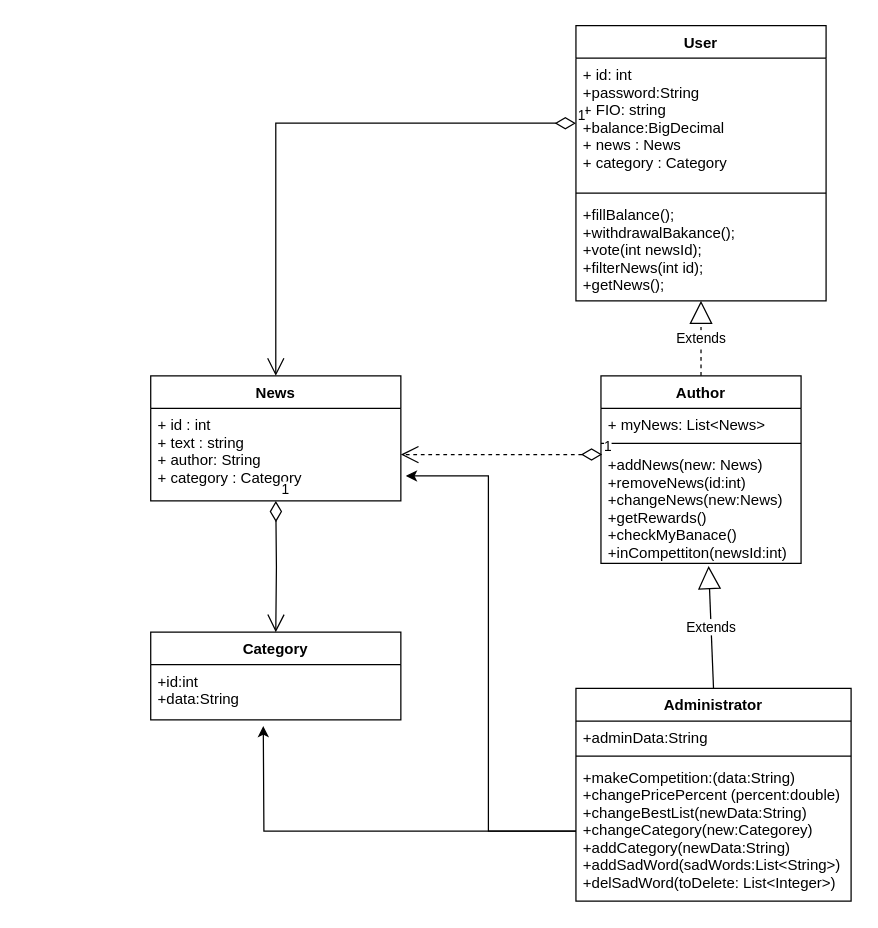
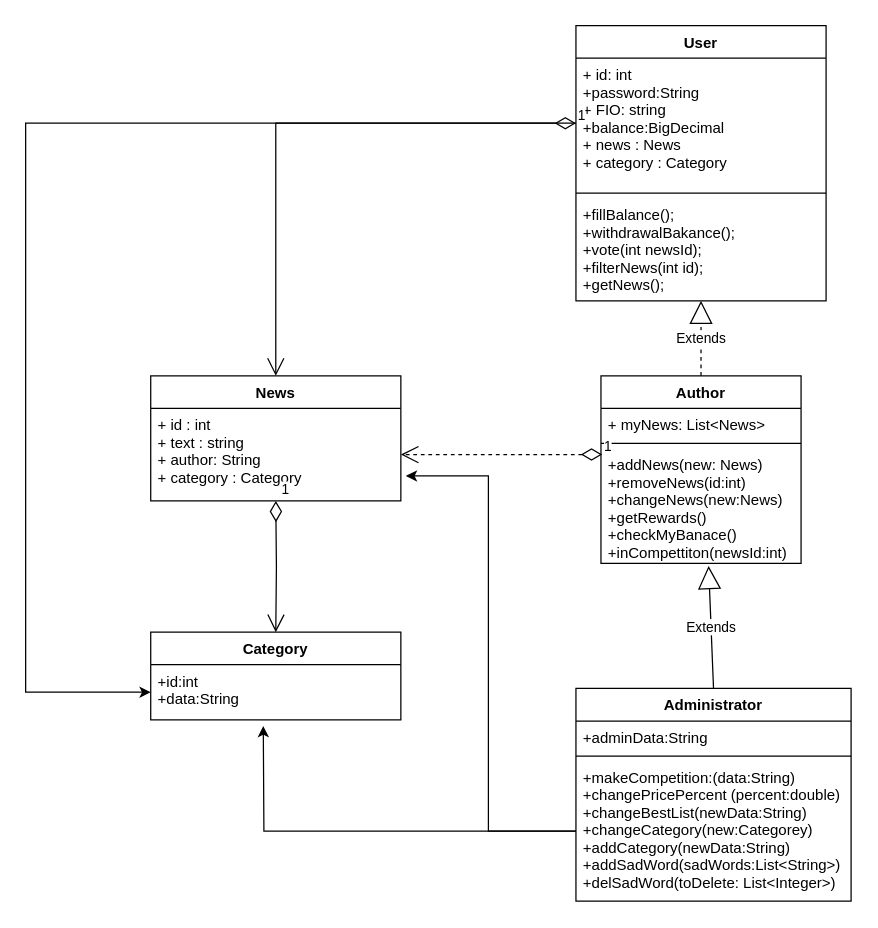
none -> (26, 342)
